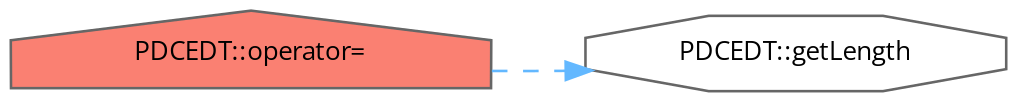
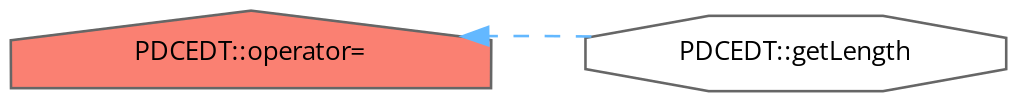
(529, 71) -> (540, 36)
